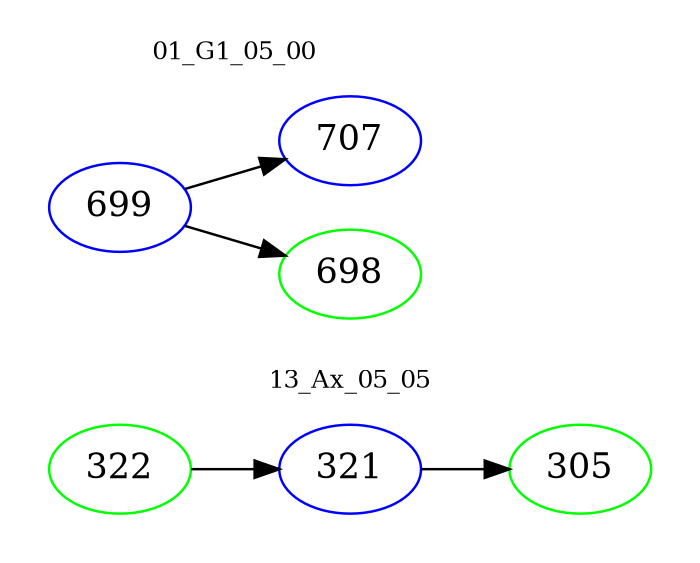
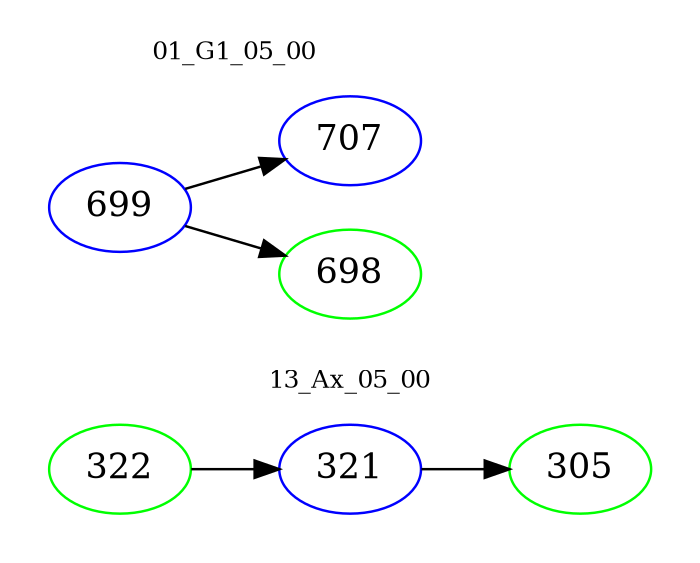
(350, 382) -> (350, 382)
